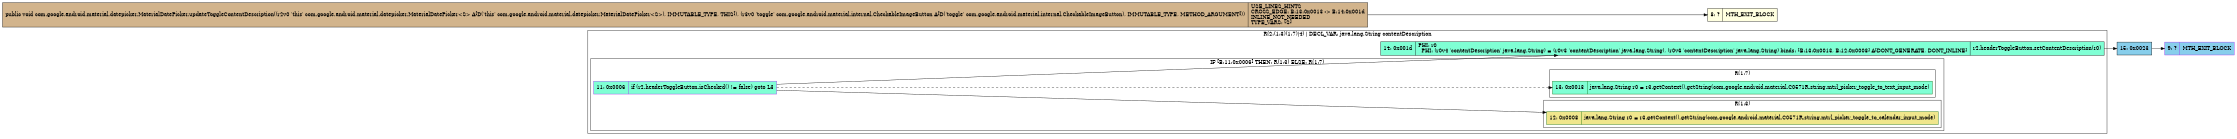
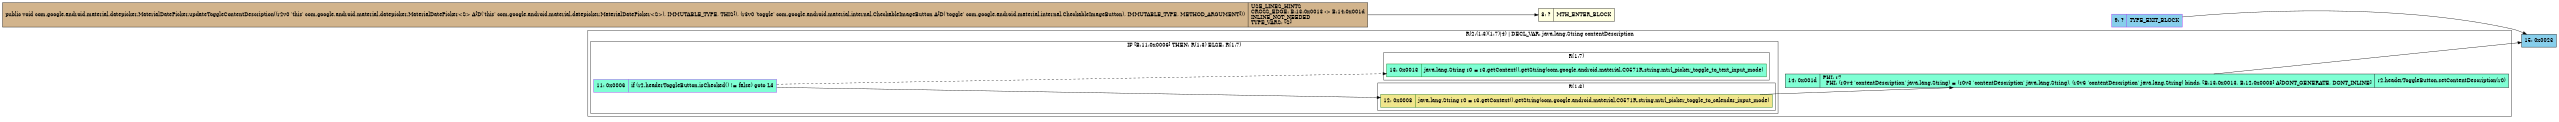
(1750, 15) -> (1584, 15)
(1428, 46) -> (1833, 78)
(2207, 48) -> (2154, 20)
(2156, 49) -> (2354, 12)
(1165, 70) -> (1855, 91)
